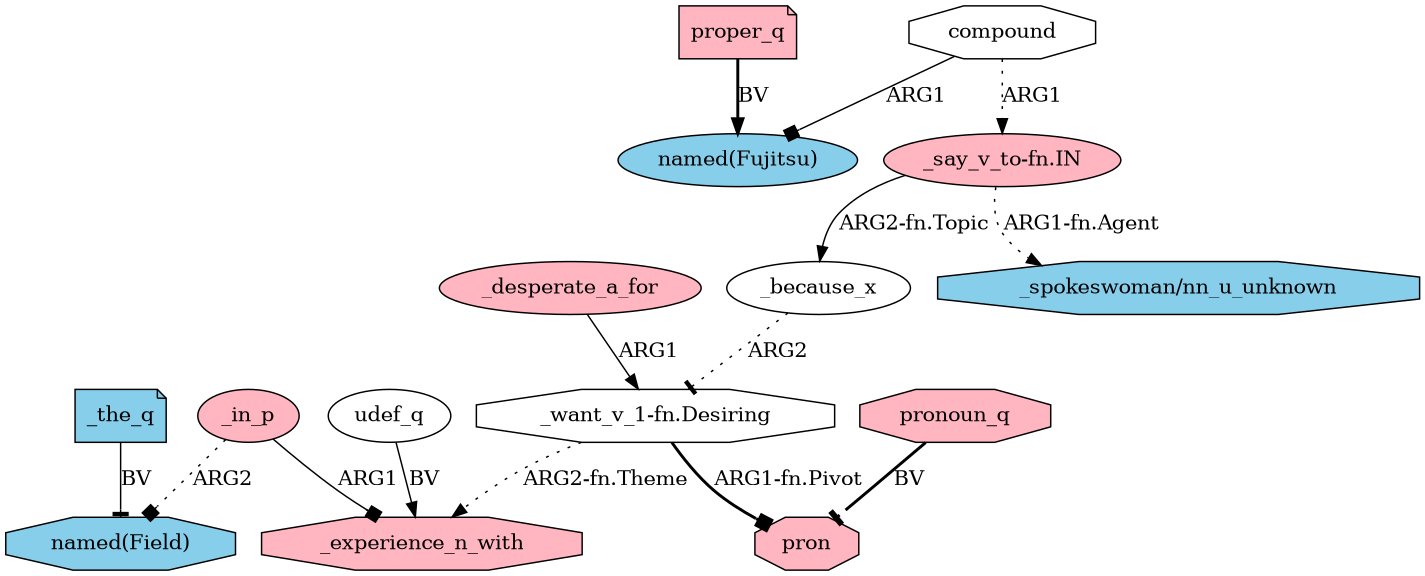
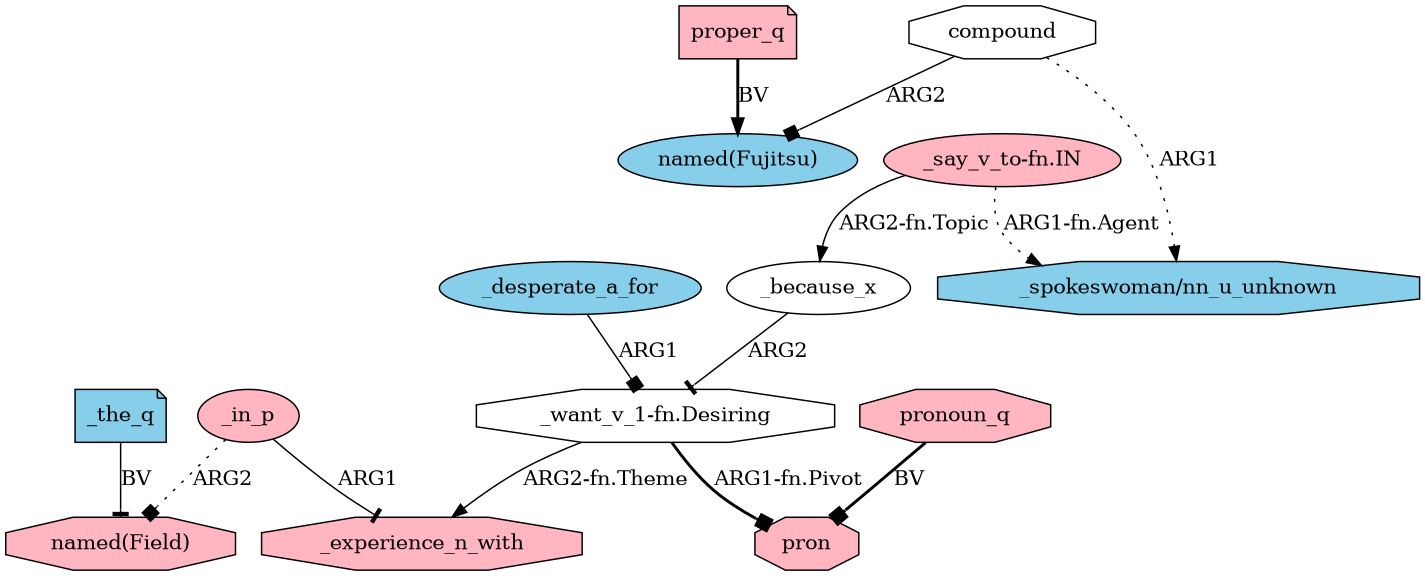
(1002, 89) -> (1135, 135)
(916, 96) -> (916, 96)
(570, 288) -> (570, 288)
(609, 346) -> (609, 346)
(741, 349) -> (741, 349)
(390, 416) -> none
(520, 471) -> (520, 471)
(886, 476) -> (886, 476)
(321, 478) -> (321, 478)
(121, 544) -> (121, 544)
